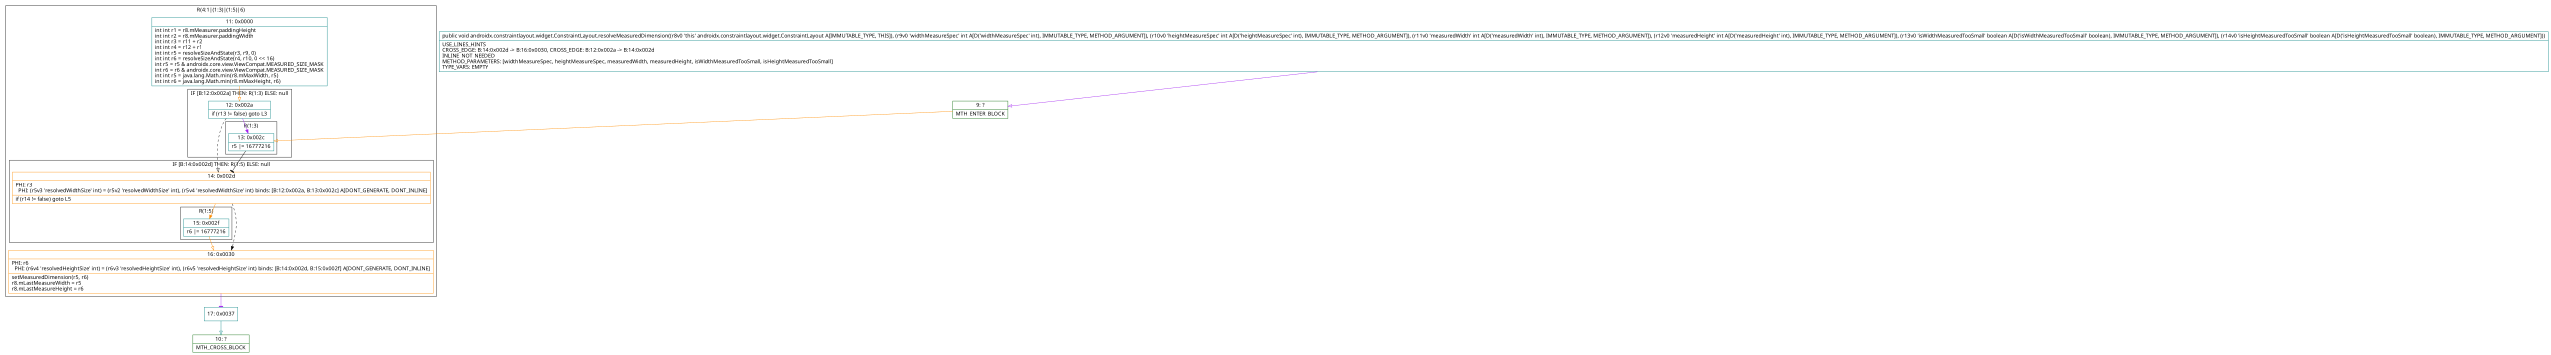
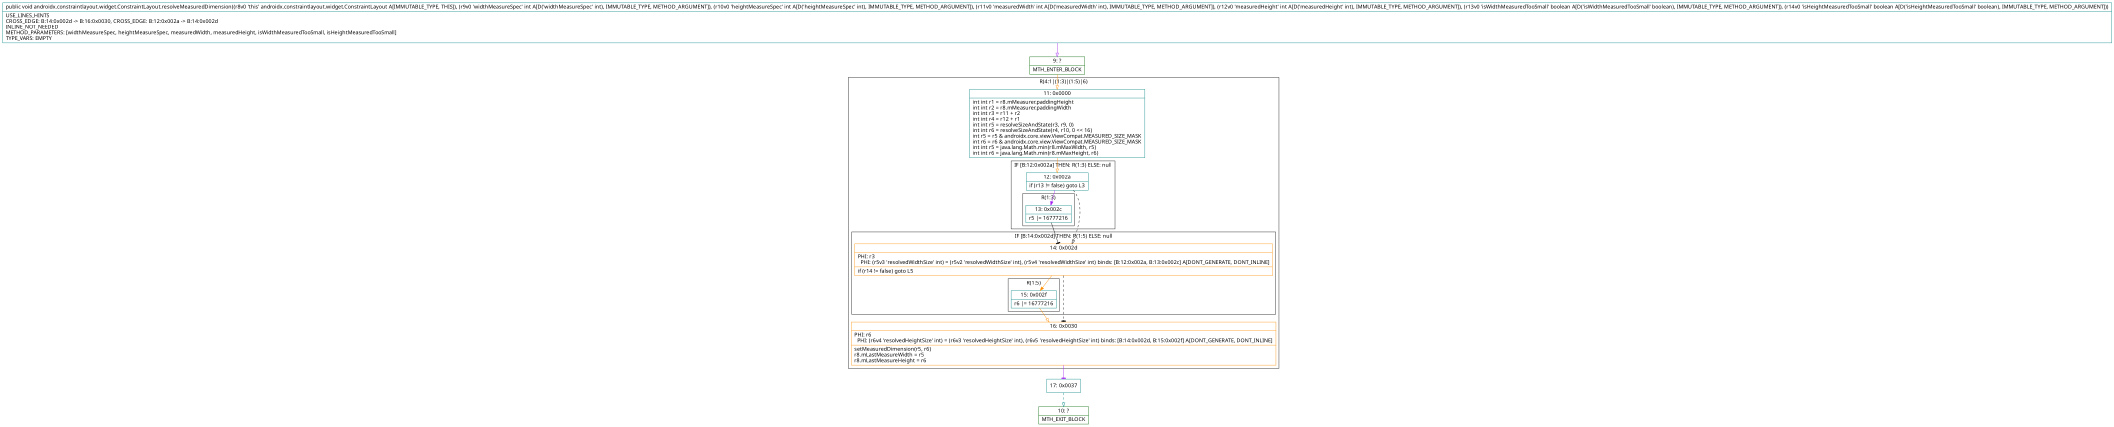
(615, 126) -> (1057, 80)
(236, 225) -> (1064, 298)
(221, 326) -> (1064, 398)
(221, 348) -> (1064, 420)
